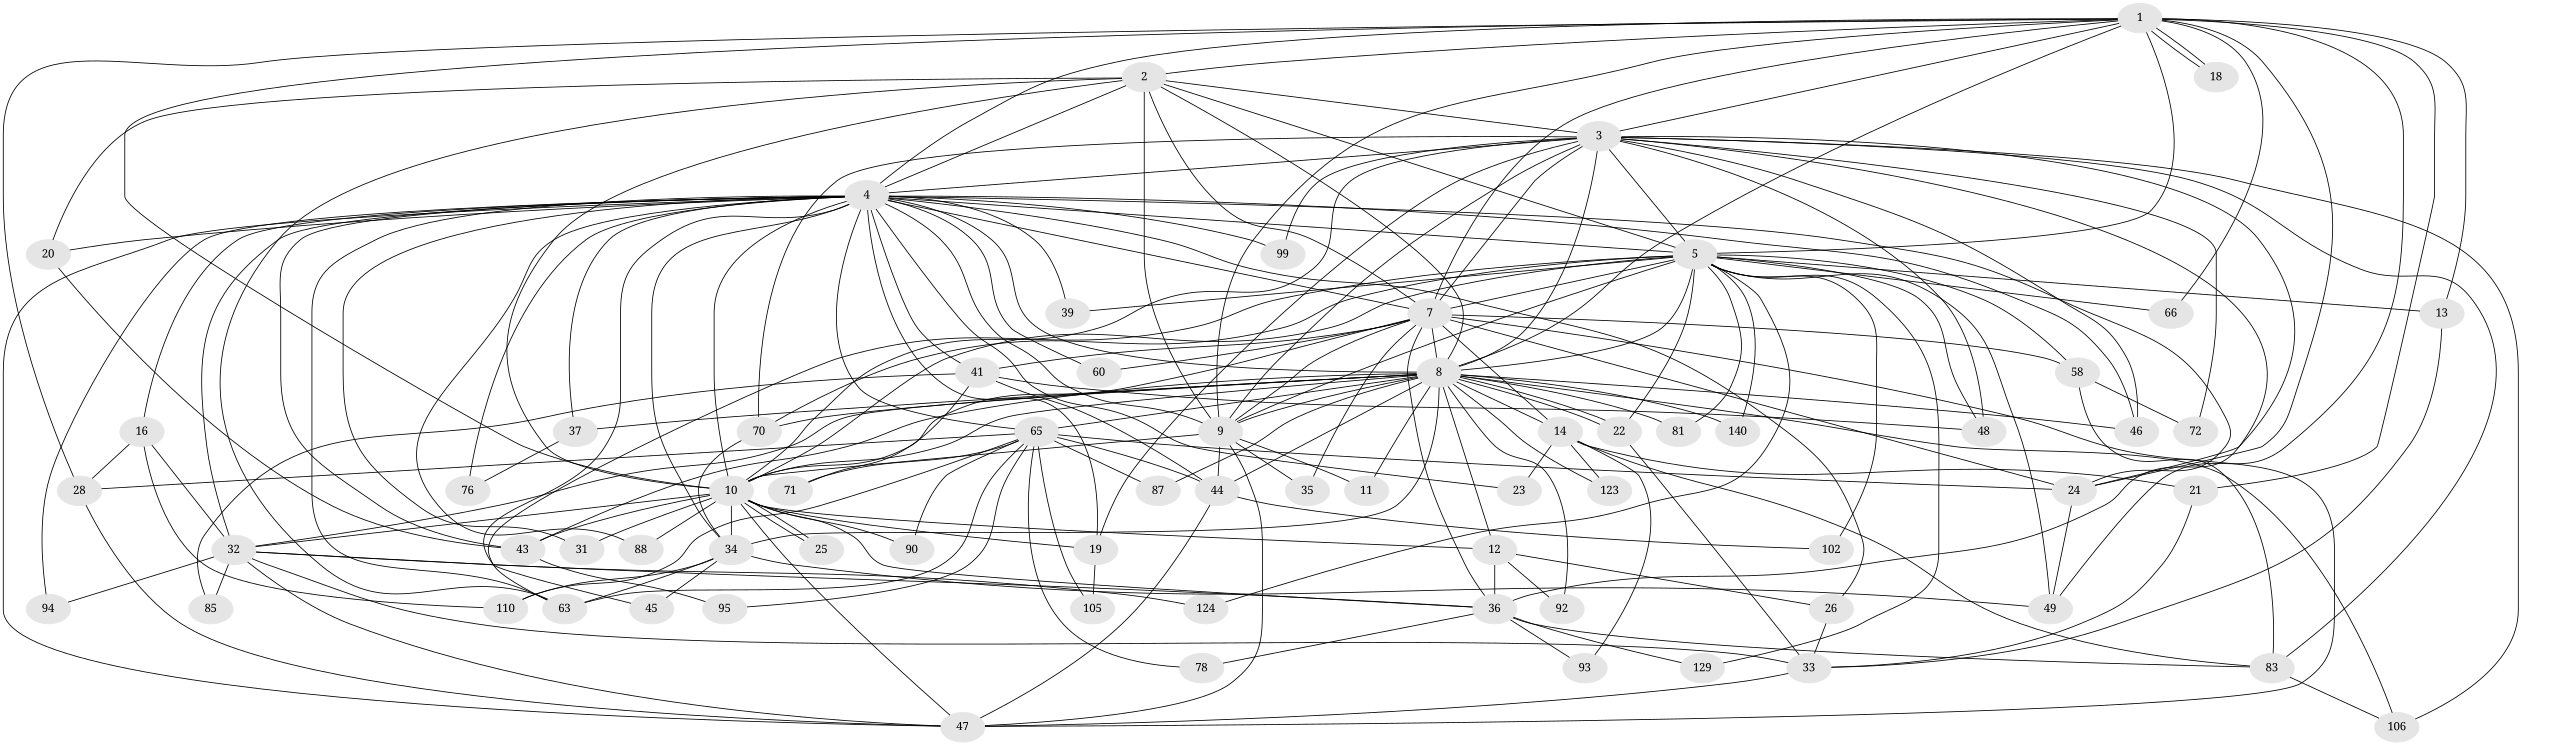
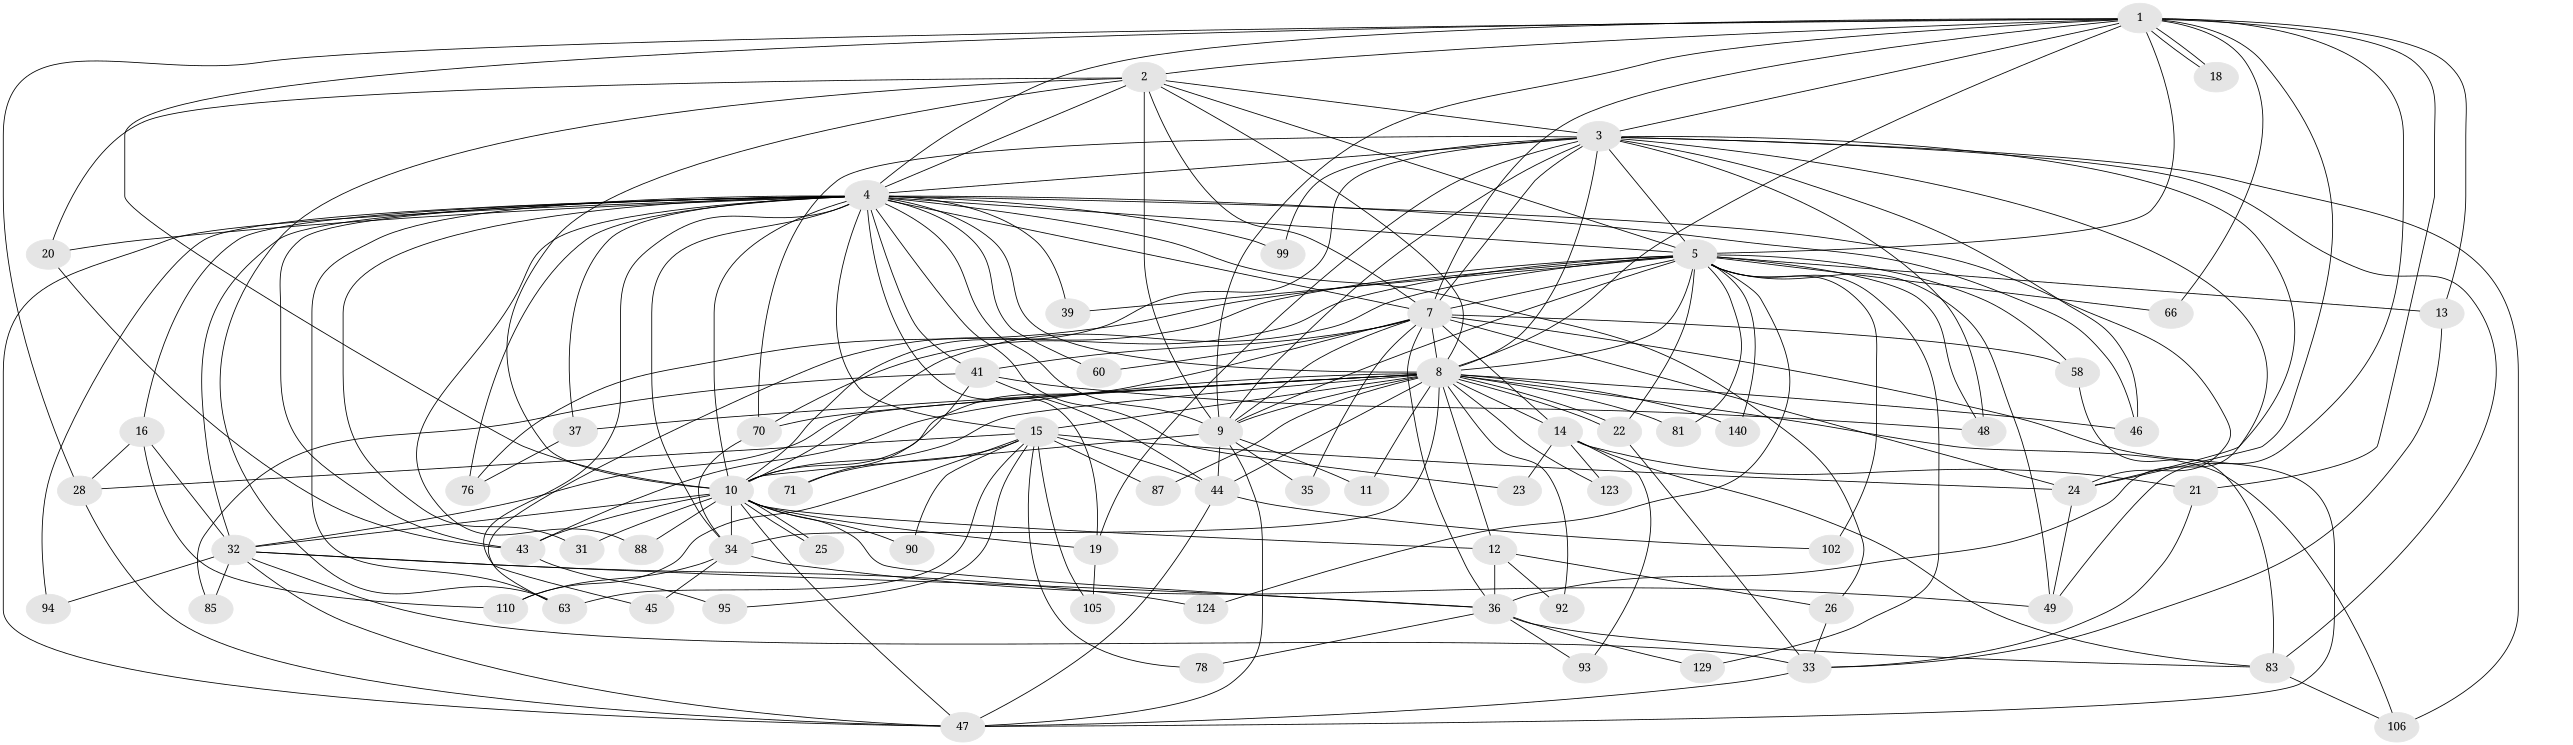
none -> (1122, 325)
(1037, 432) -> (1037, 432)
(2196, 432) -> none
(649, 582) -> none
